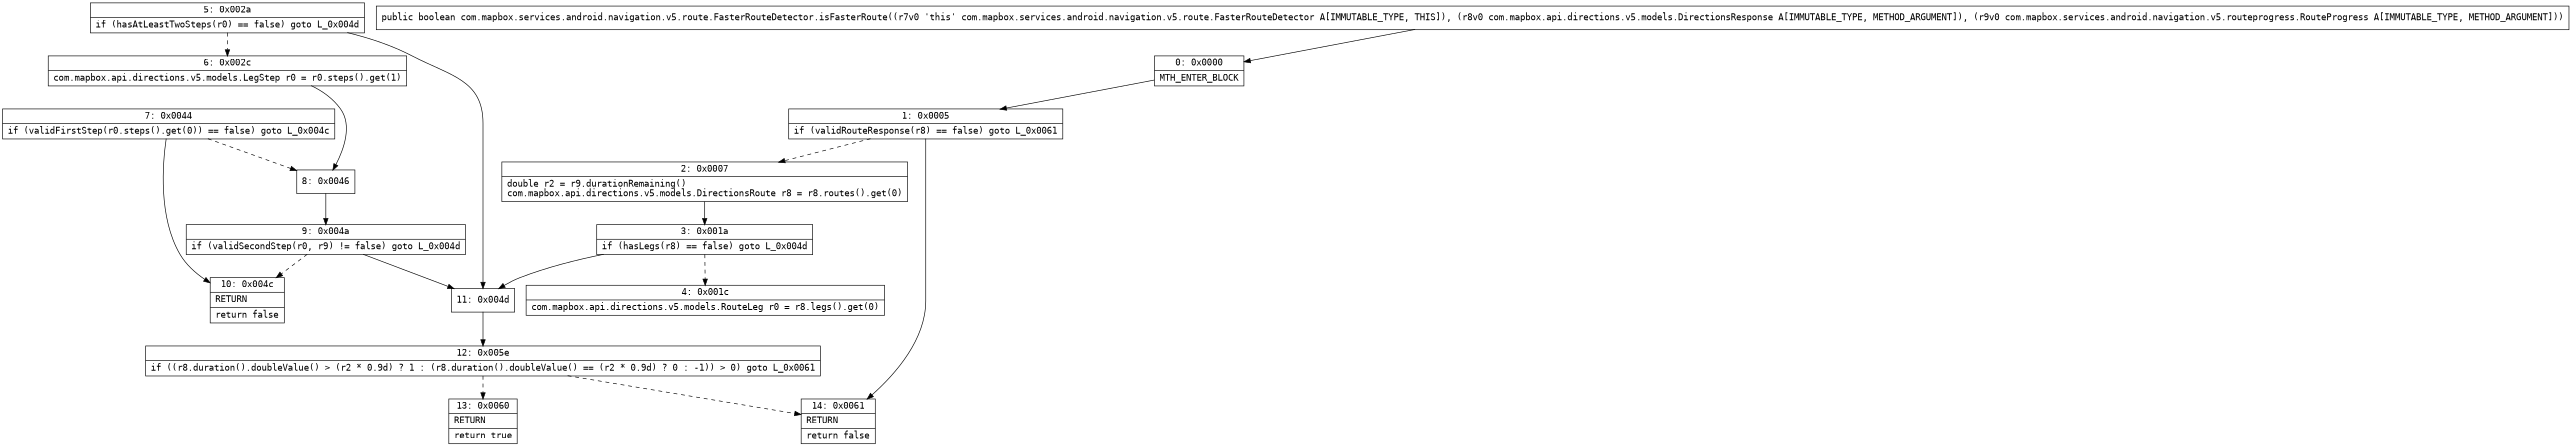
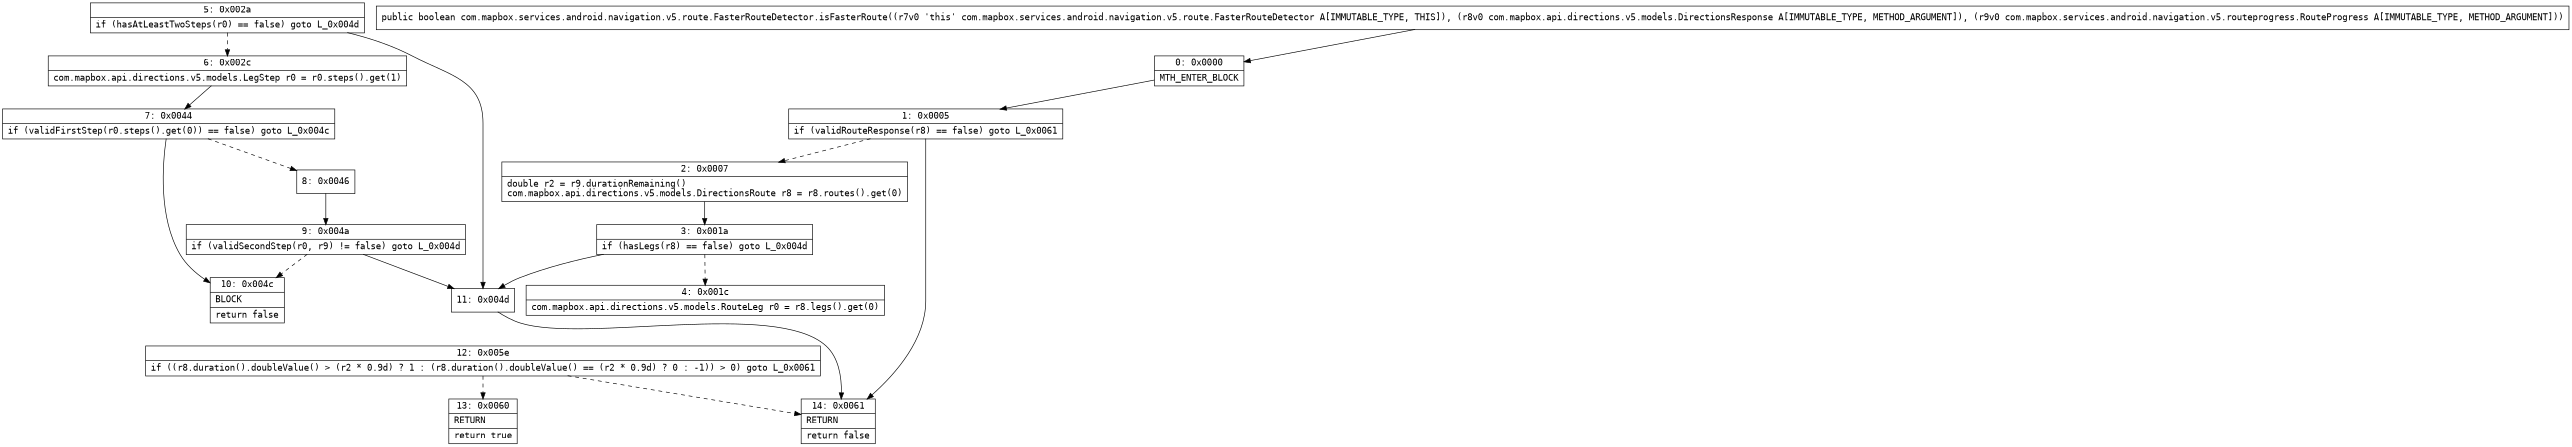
(345, 118) -> (200, 95)
(231, 300) -> (229, 300)
(483, 326) -> (688, 325)
